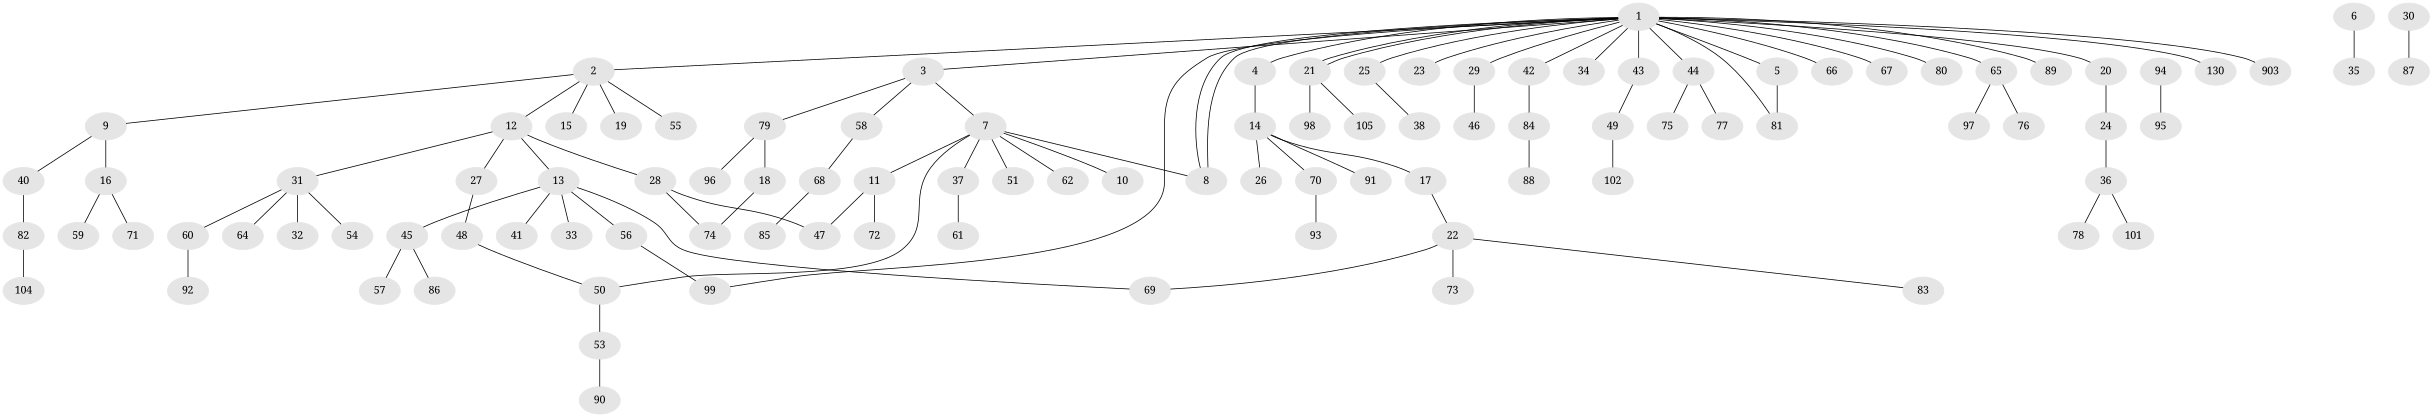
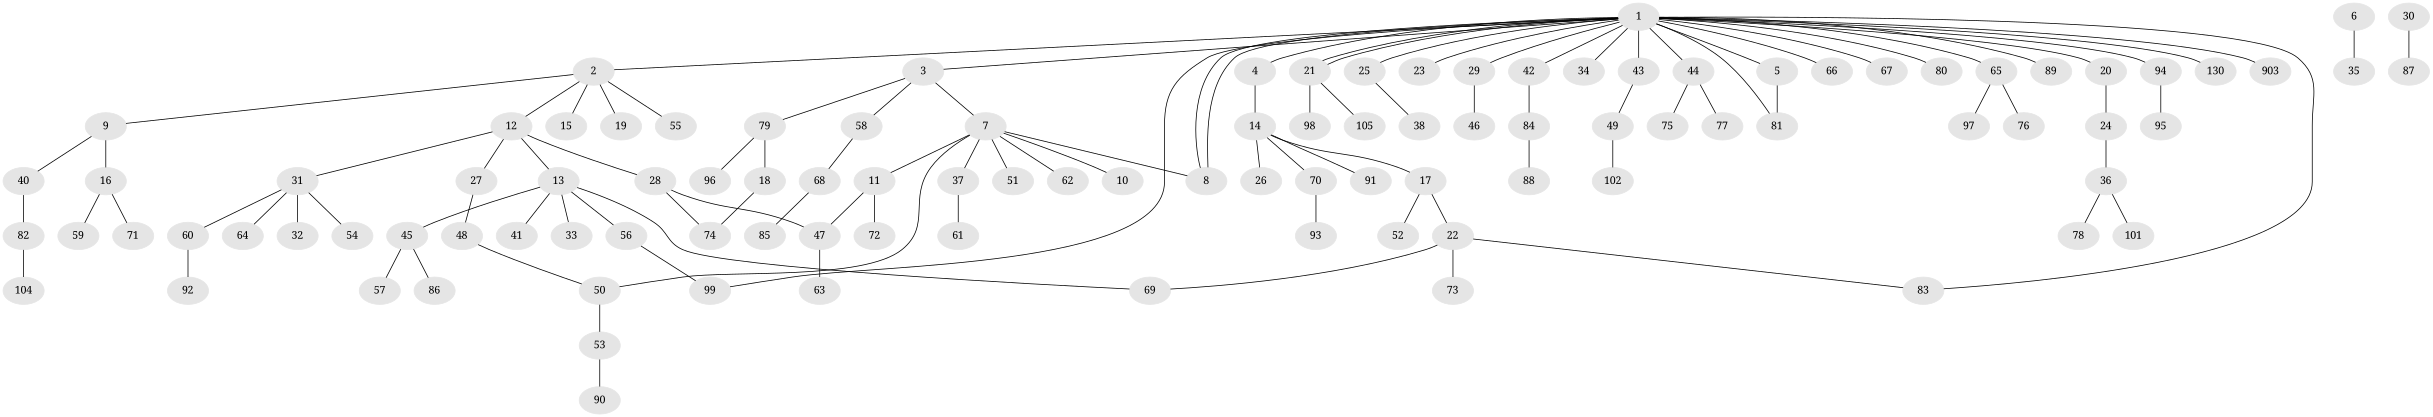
none -> (2001, 39)
none -> (2243, 41)
none -> (1398, 236)
none -> (820, 291)
